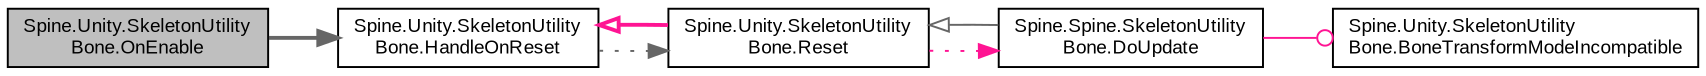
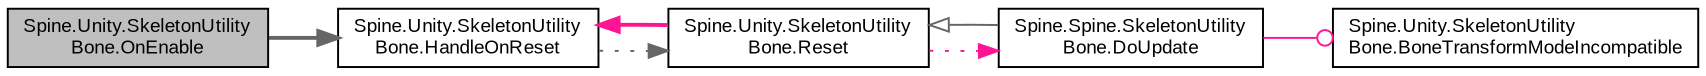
(644, 25) -> (644, 25)
